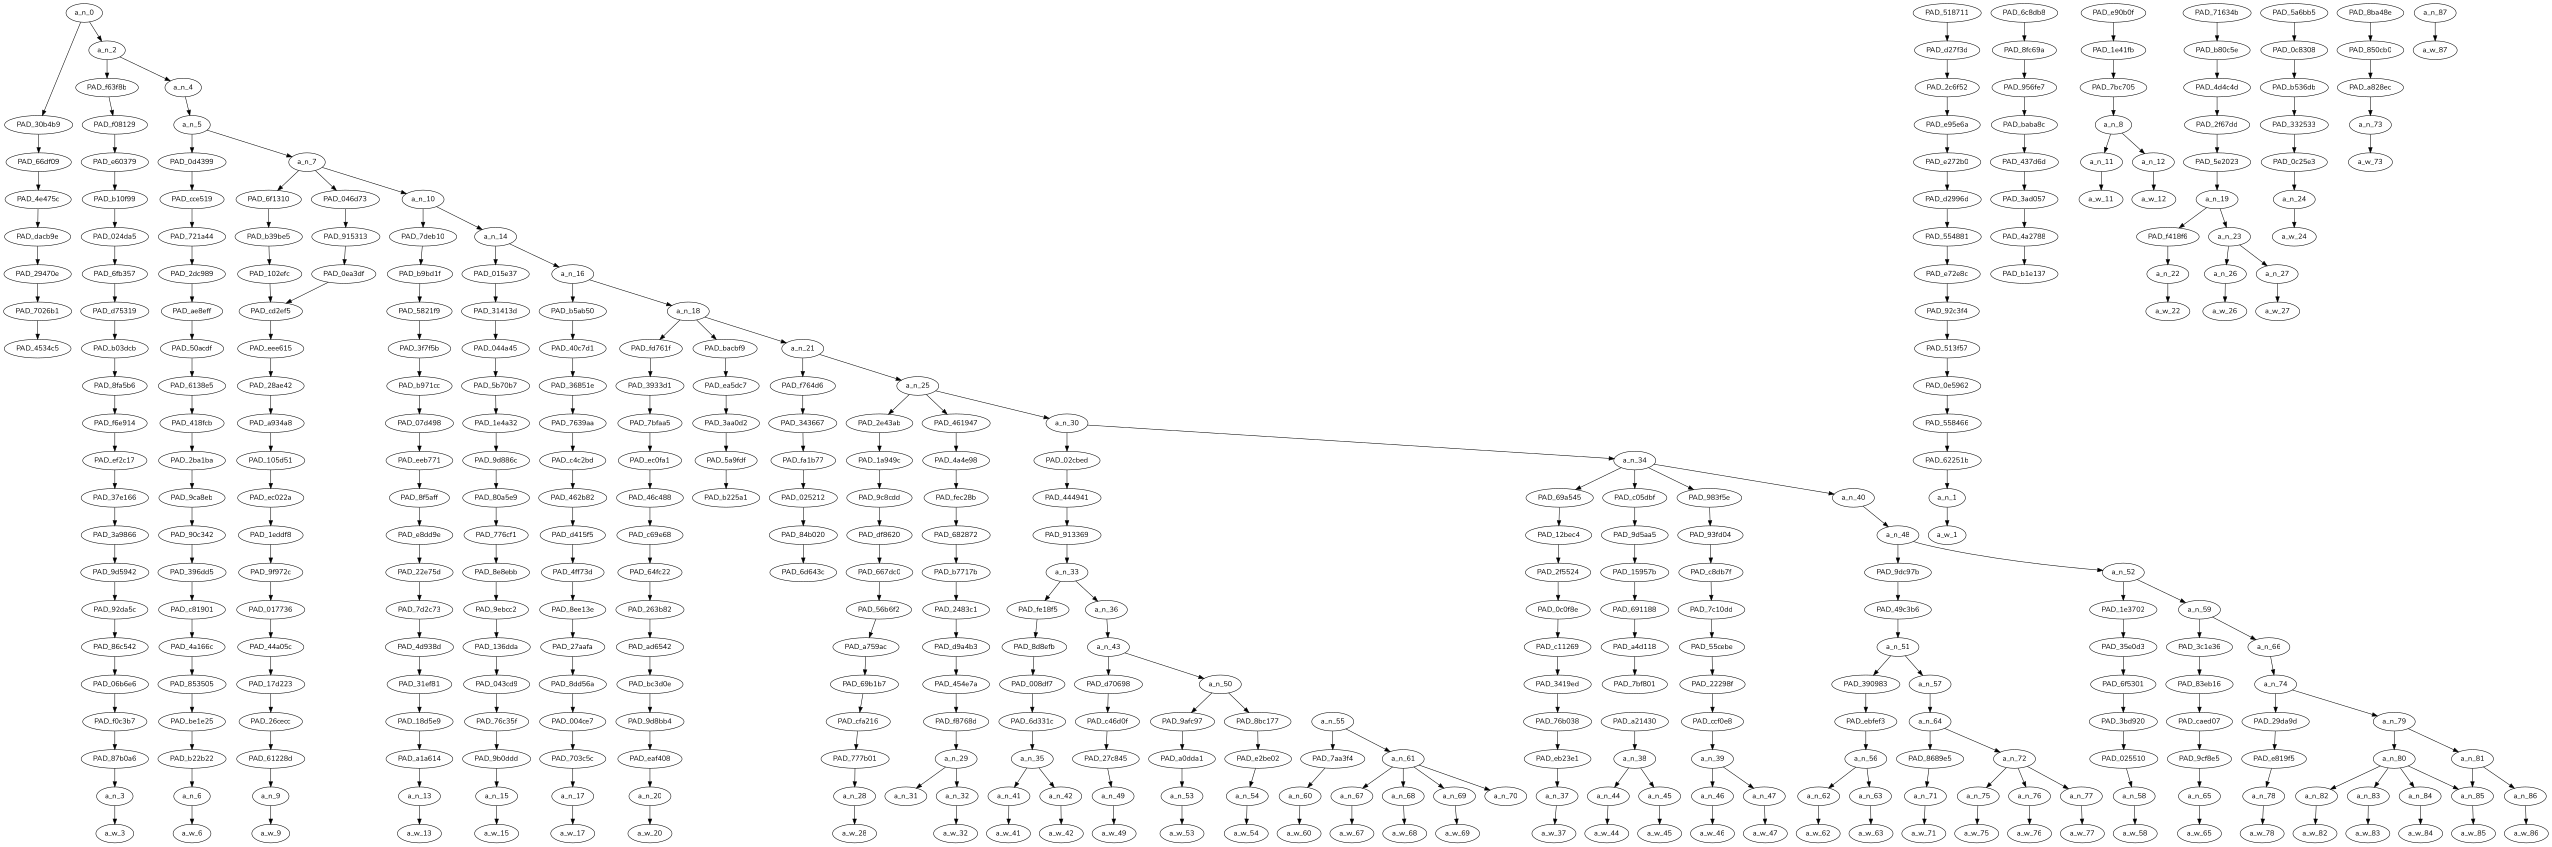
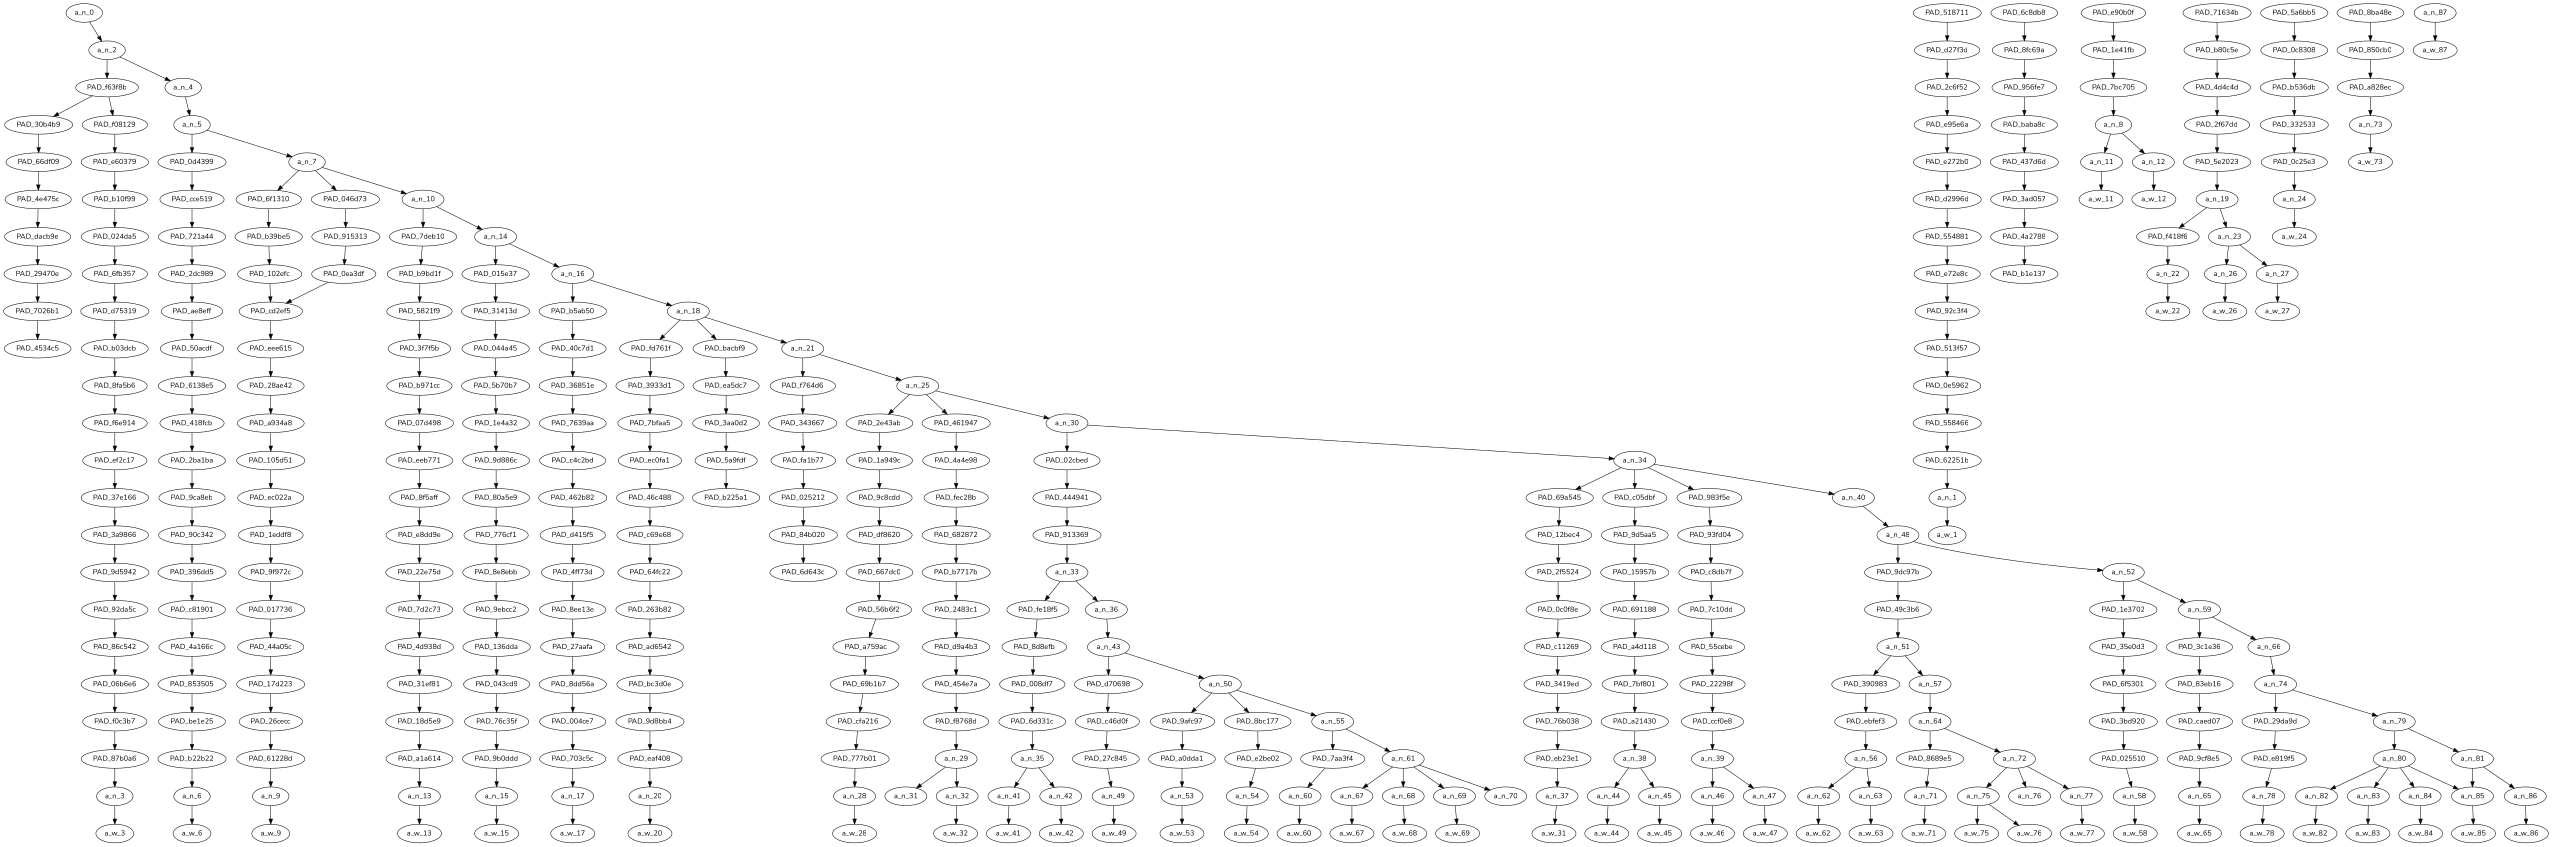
(62, 66) -> (75, 105)
none -> (1635, 700)
none -> (1274, 702)
(2030, 812) -> (2002, 813)
(1554, 834) -> (1554, 834)
